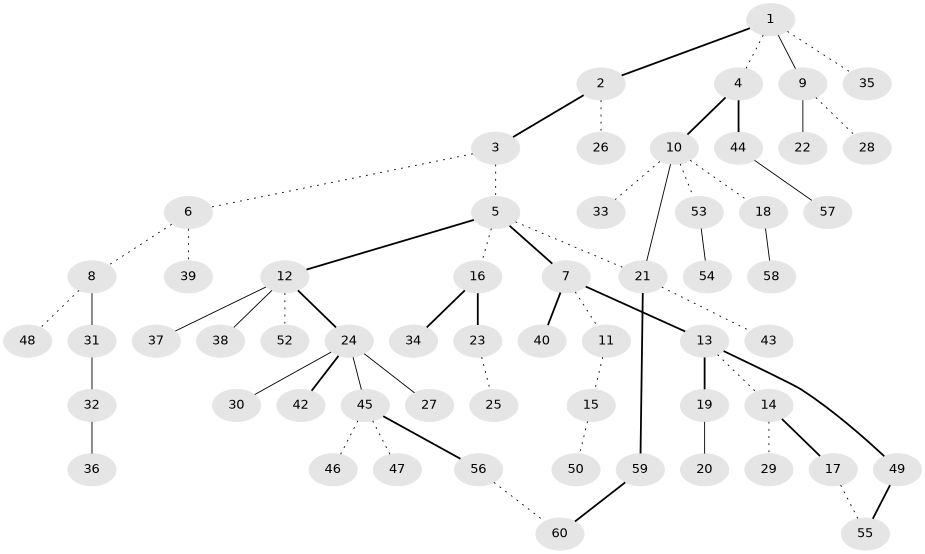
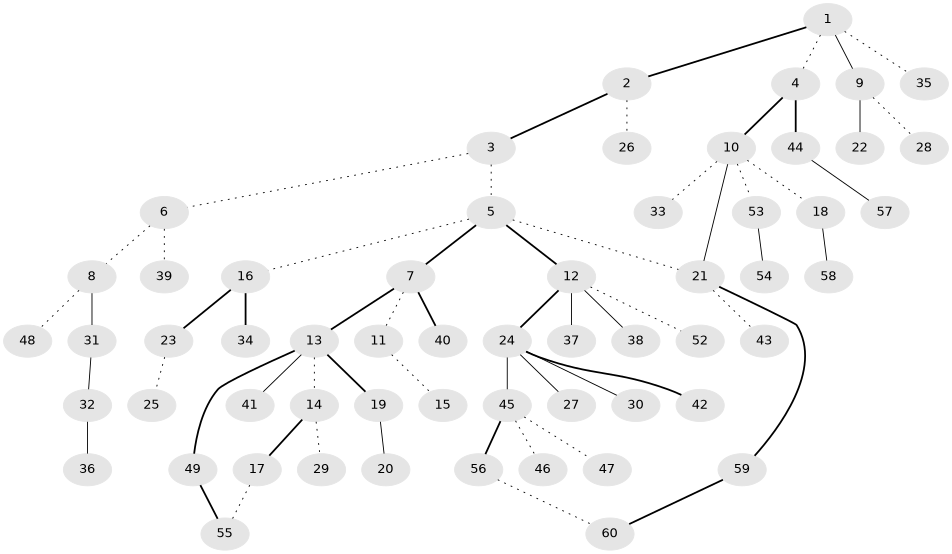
none -> (250, 405)
(576, 470) -> none
